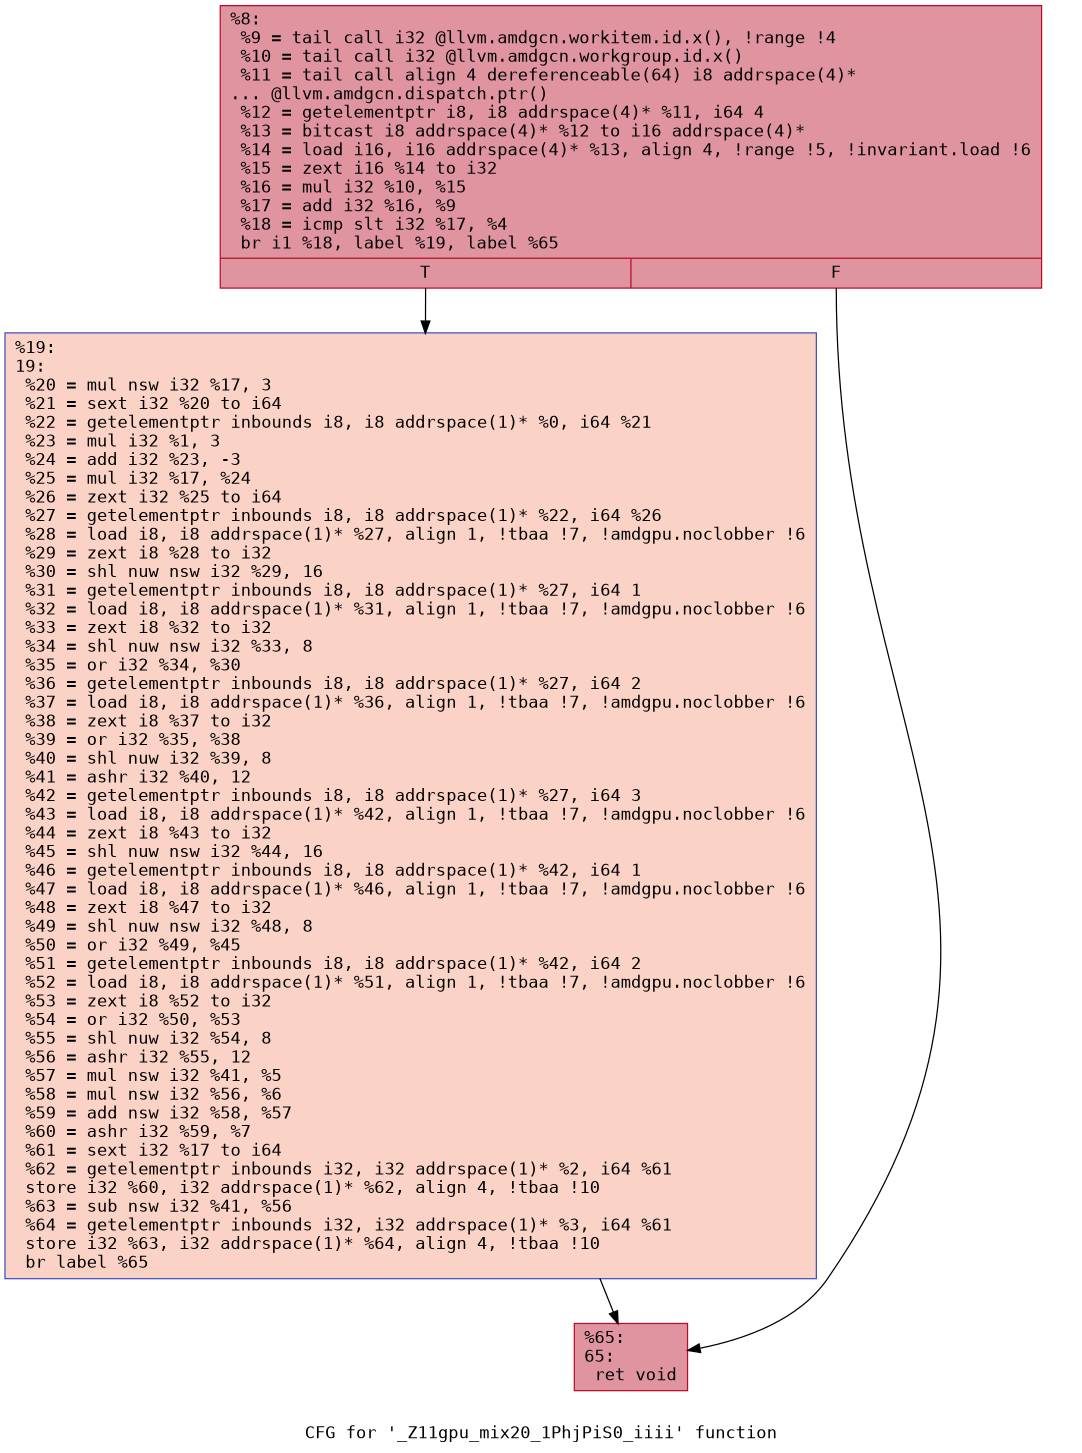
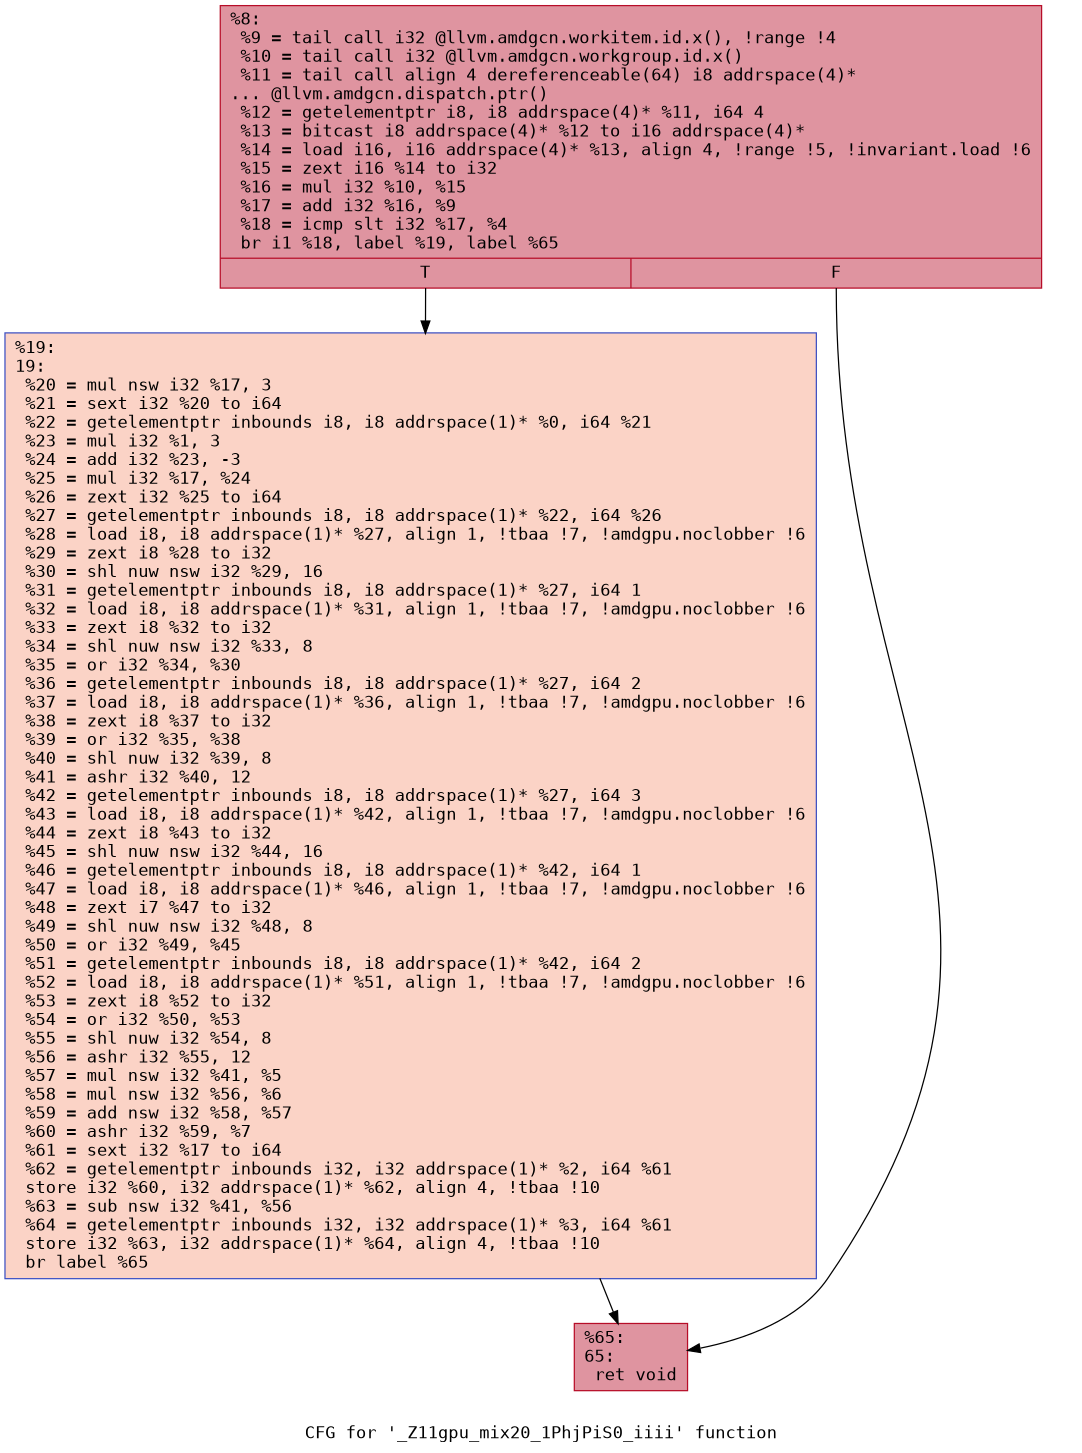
(144, 908) -> (144, 908)
